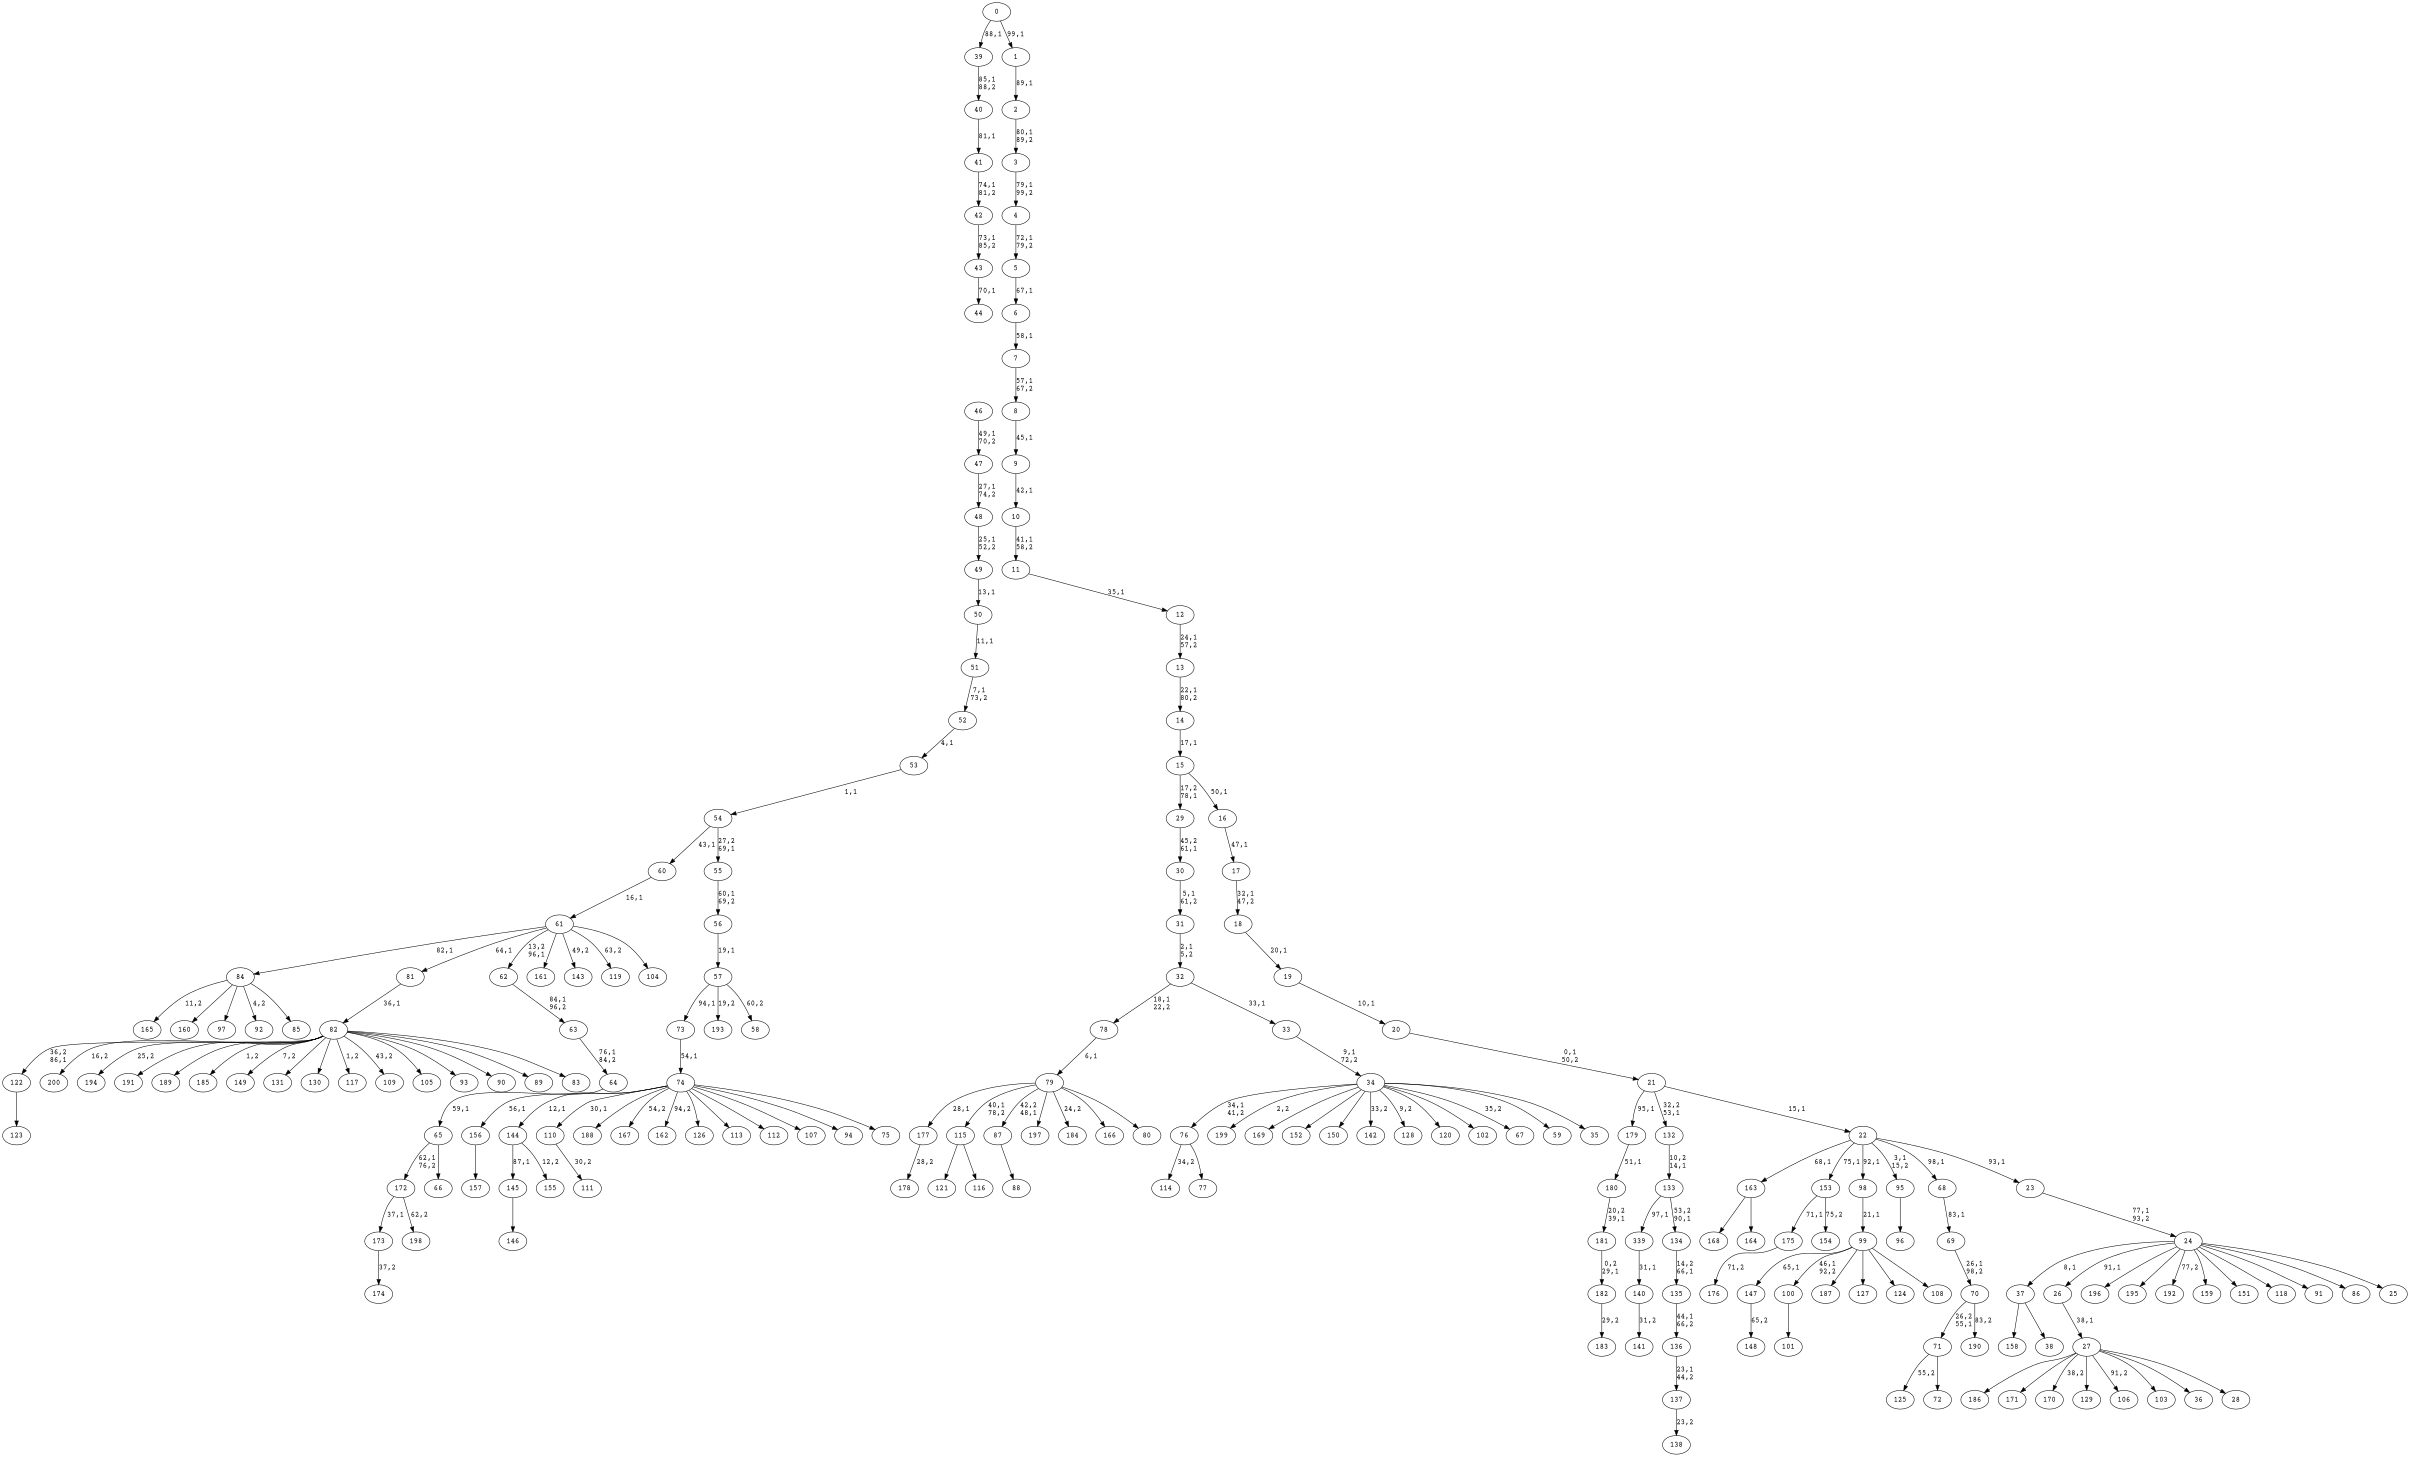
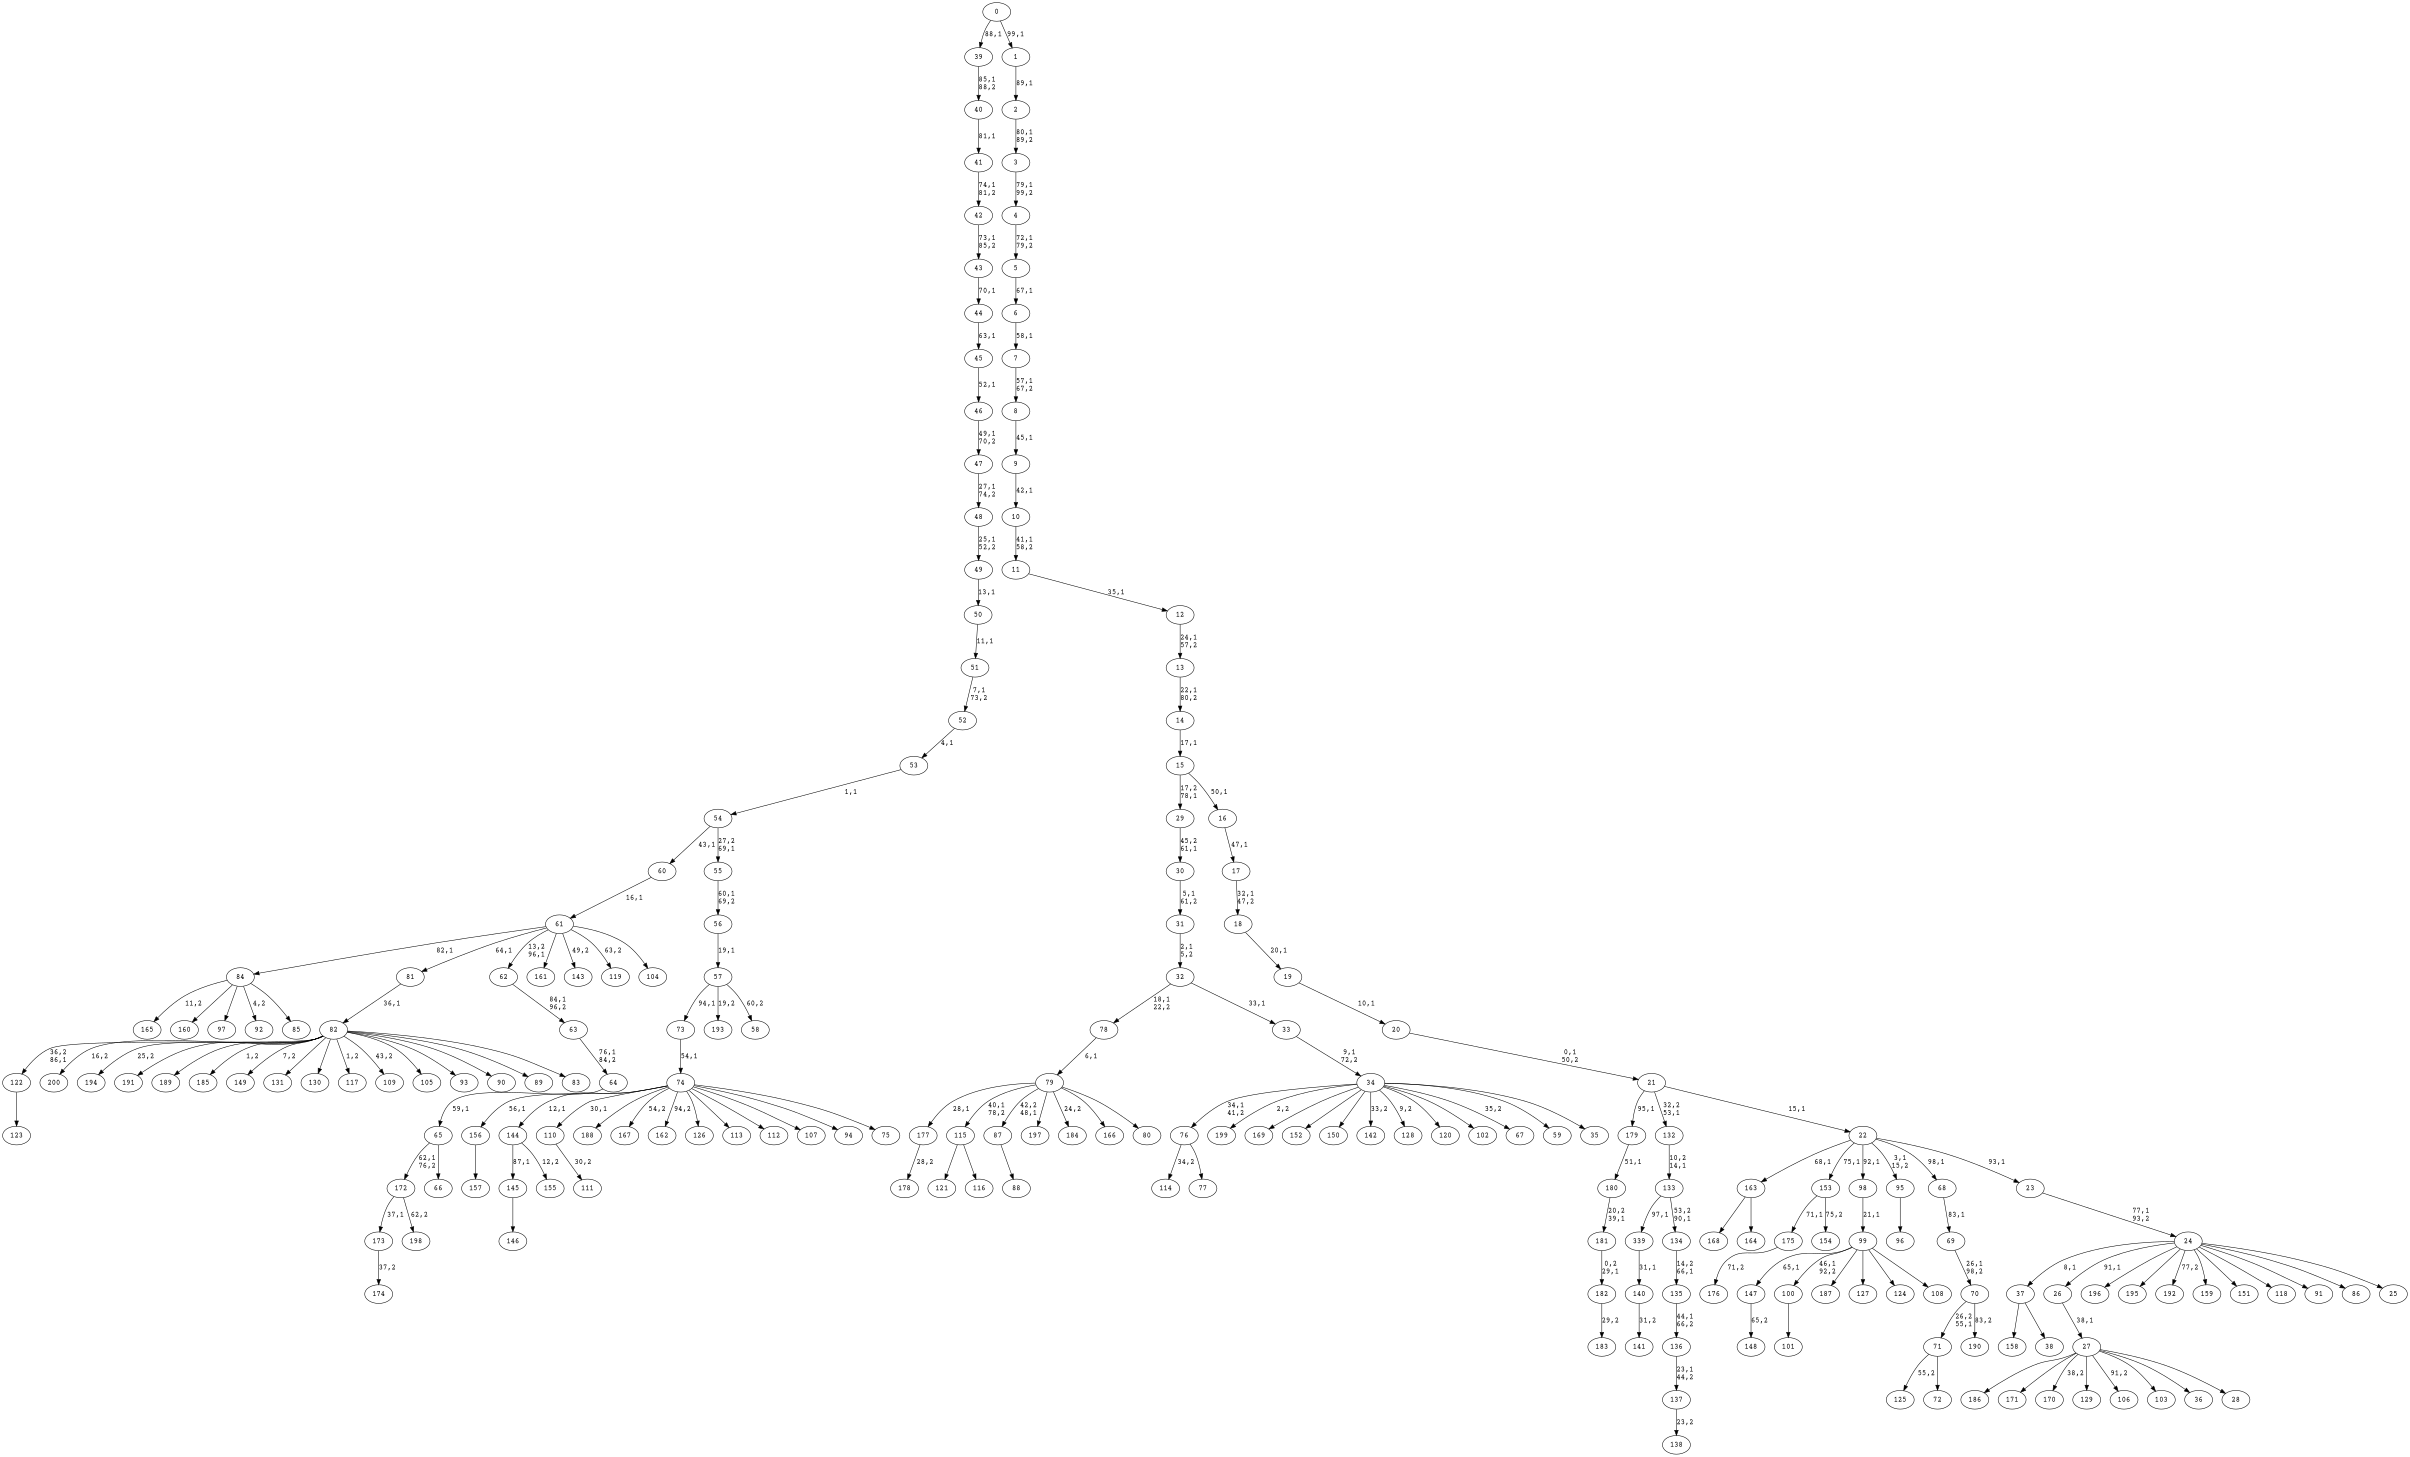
none -> (979, 358)
